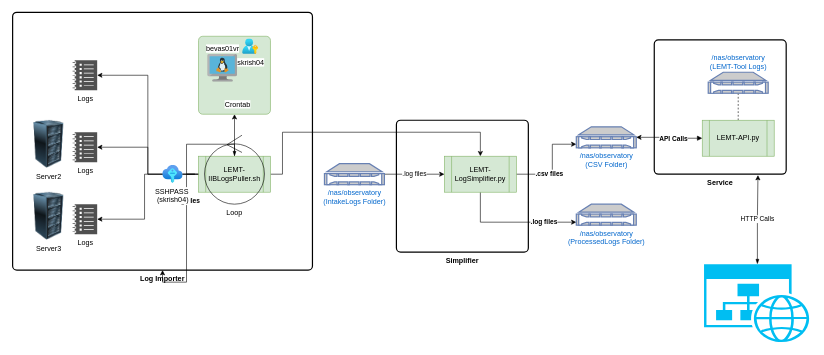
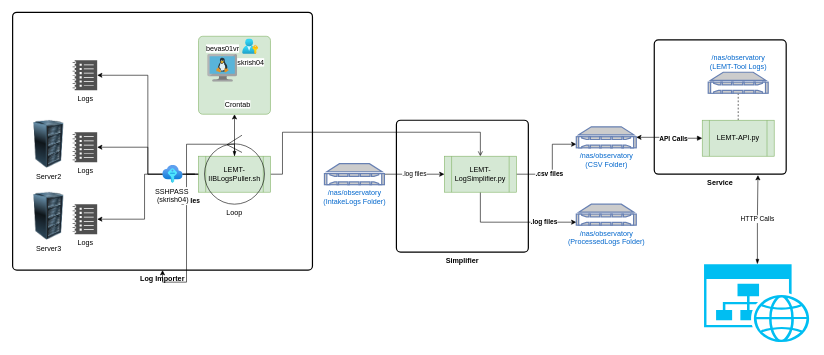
(480, 150) -> (480, 152)
